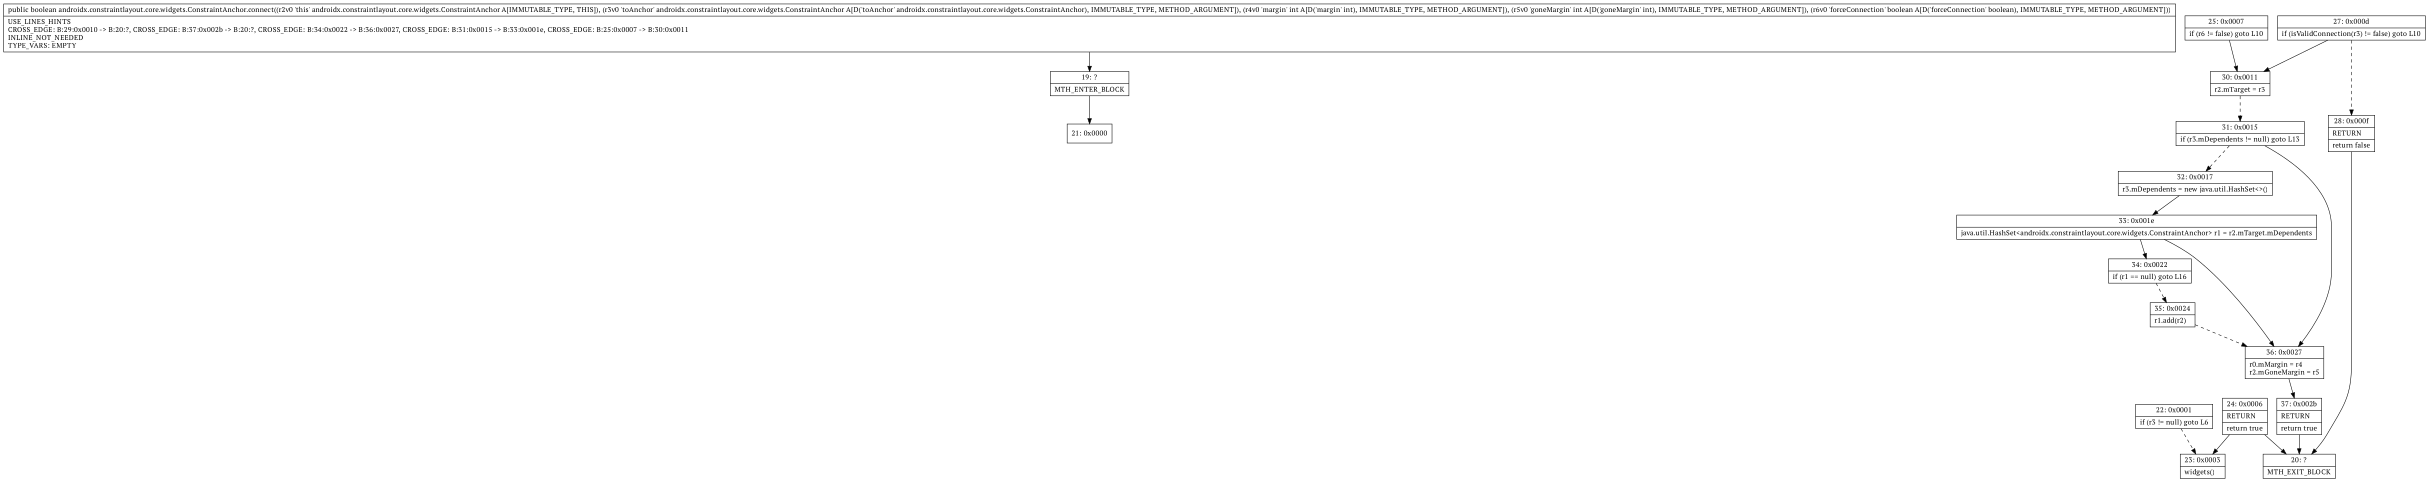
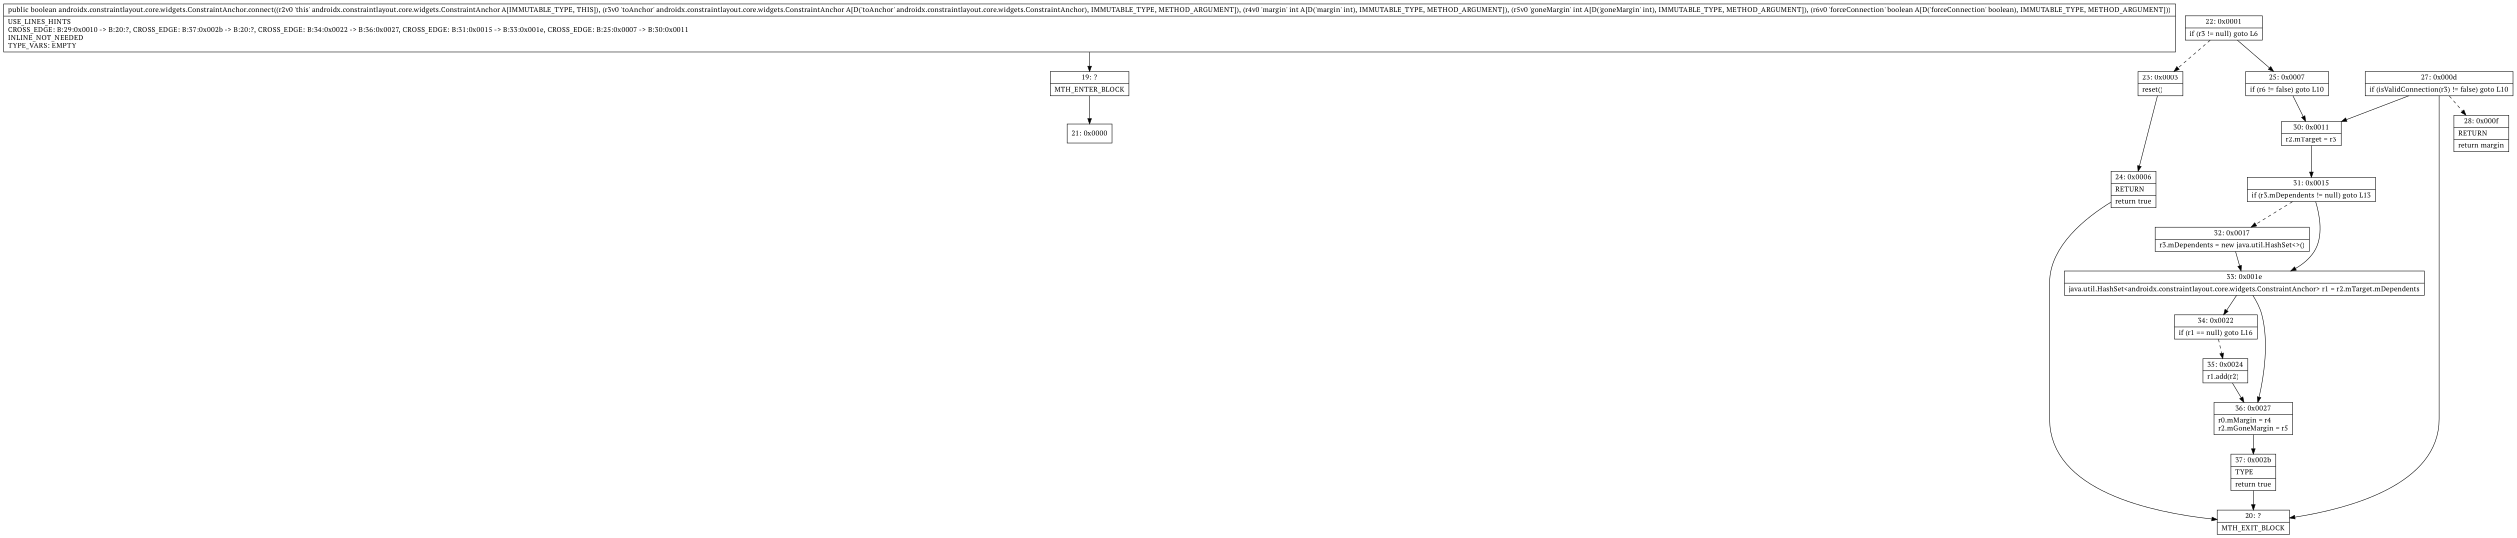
none -> (2253, 54)
(2240, 106) -> (2311, 159)
(2352, 145) -> (2481, 145)
(2331, 233) -> (2319, 240)
(2352, 306) -> (2439, 352)
(2219, 335) -> (2237, 390)
(2296, 416) -> (2244, 472)
(2223, 442) -> (2148, 131)
(2200, 472) -> (2153, 89)
